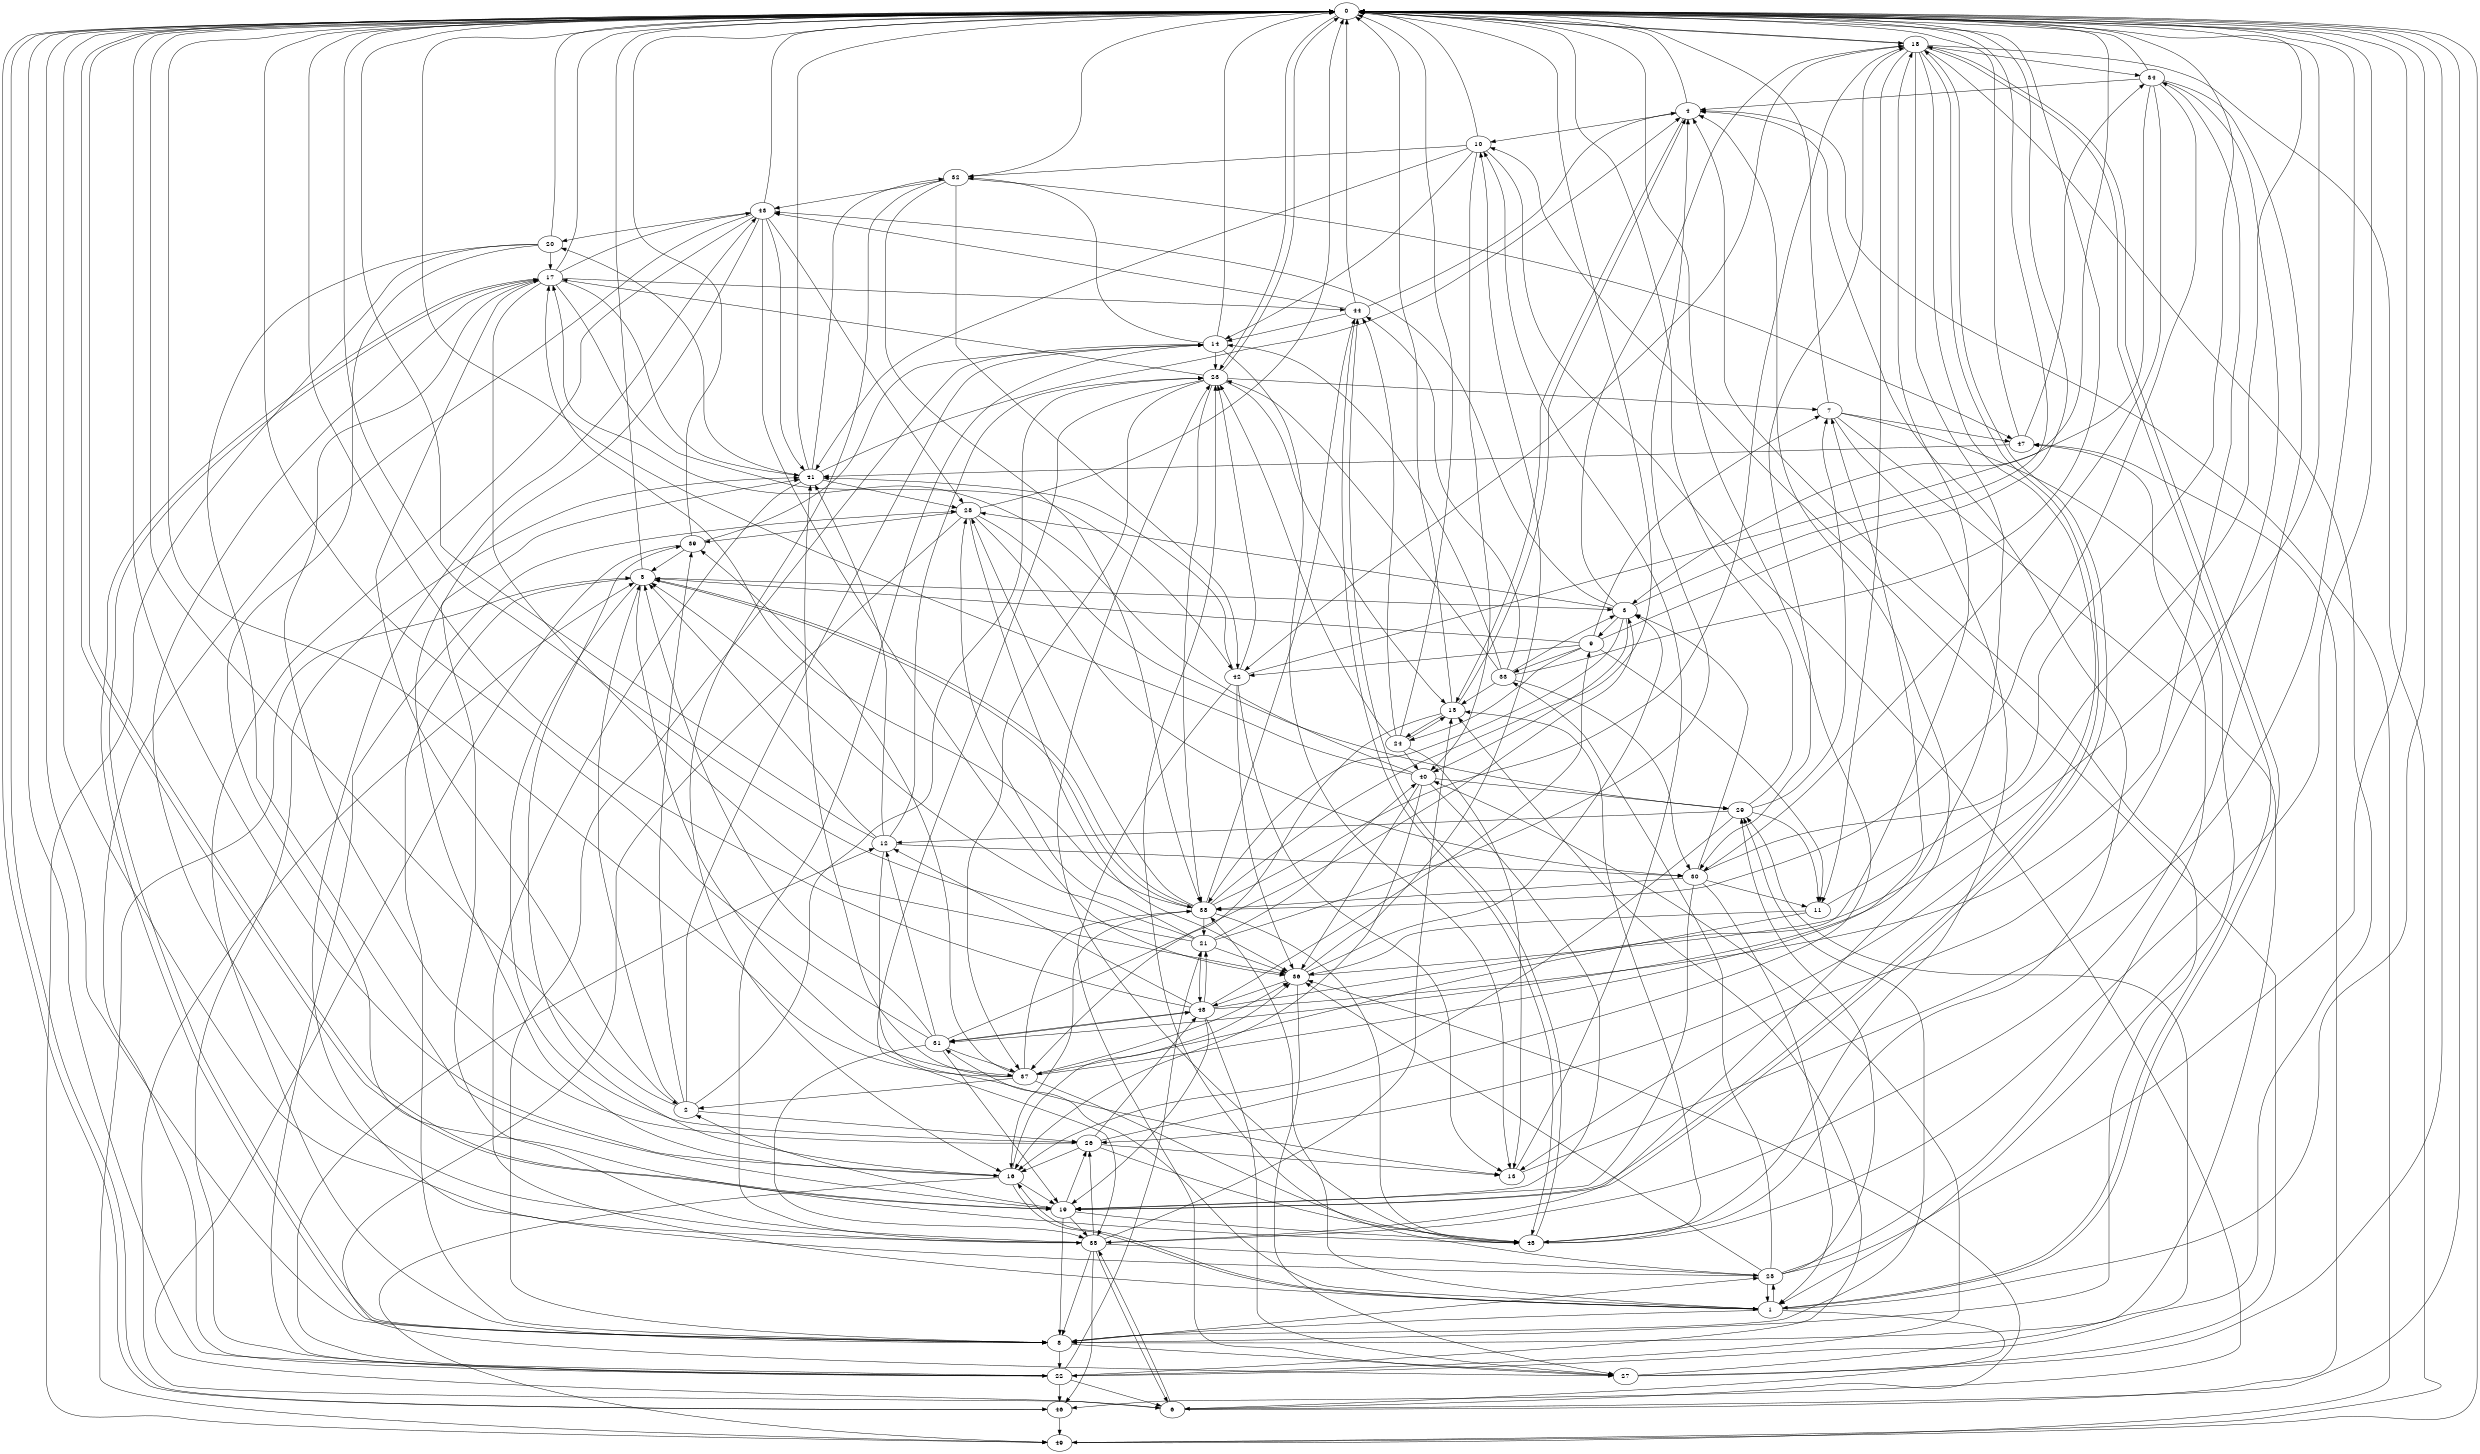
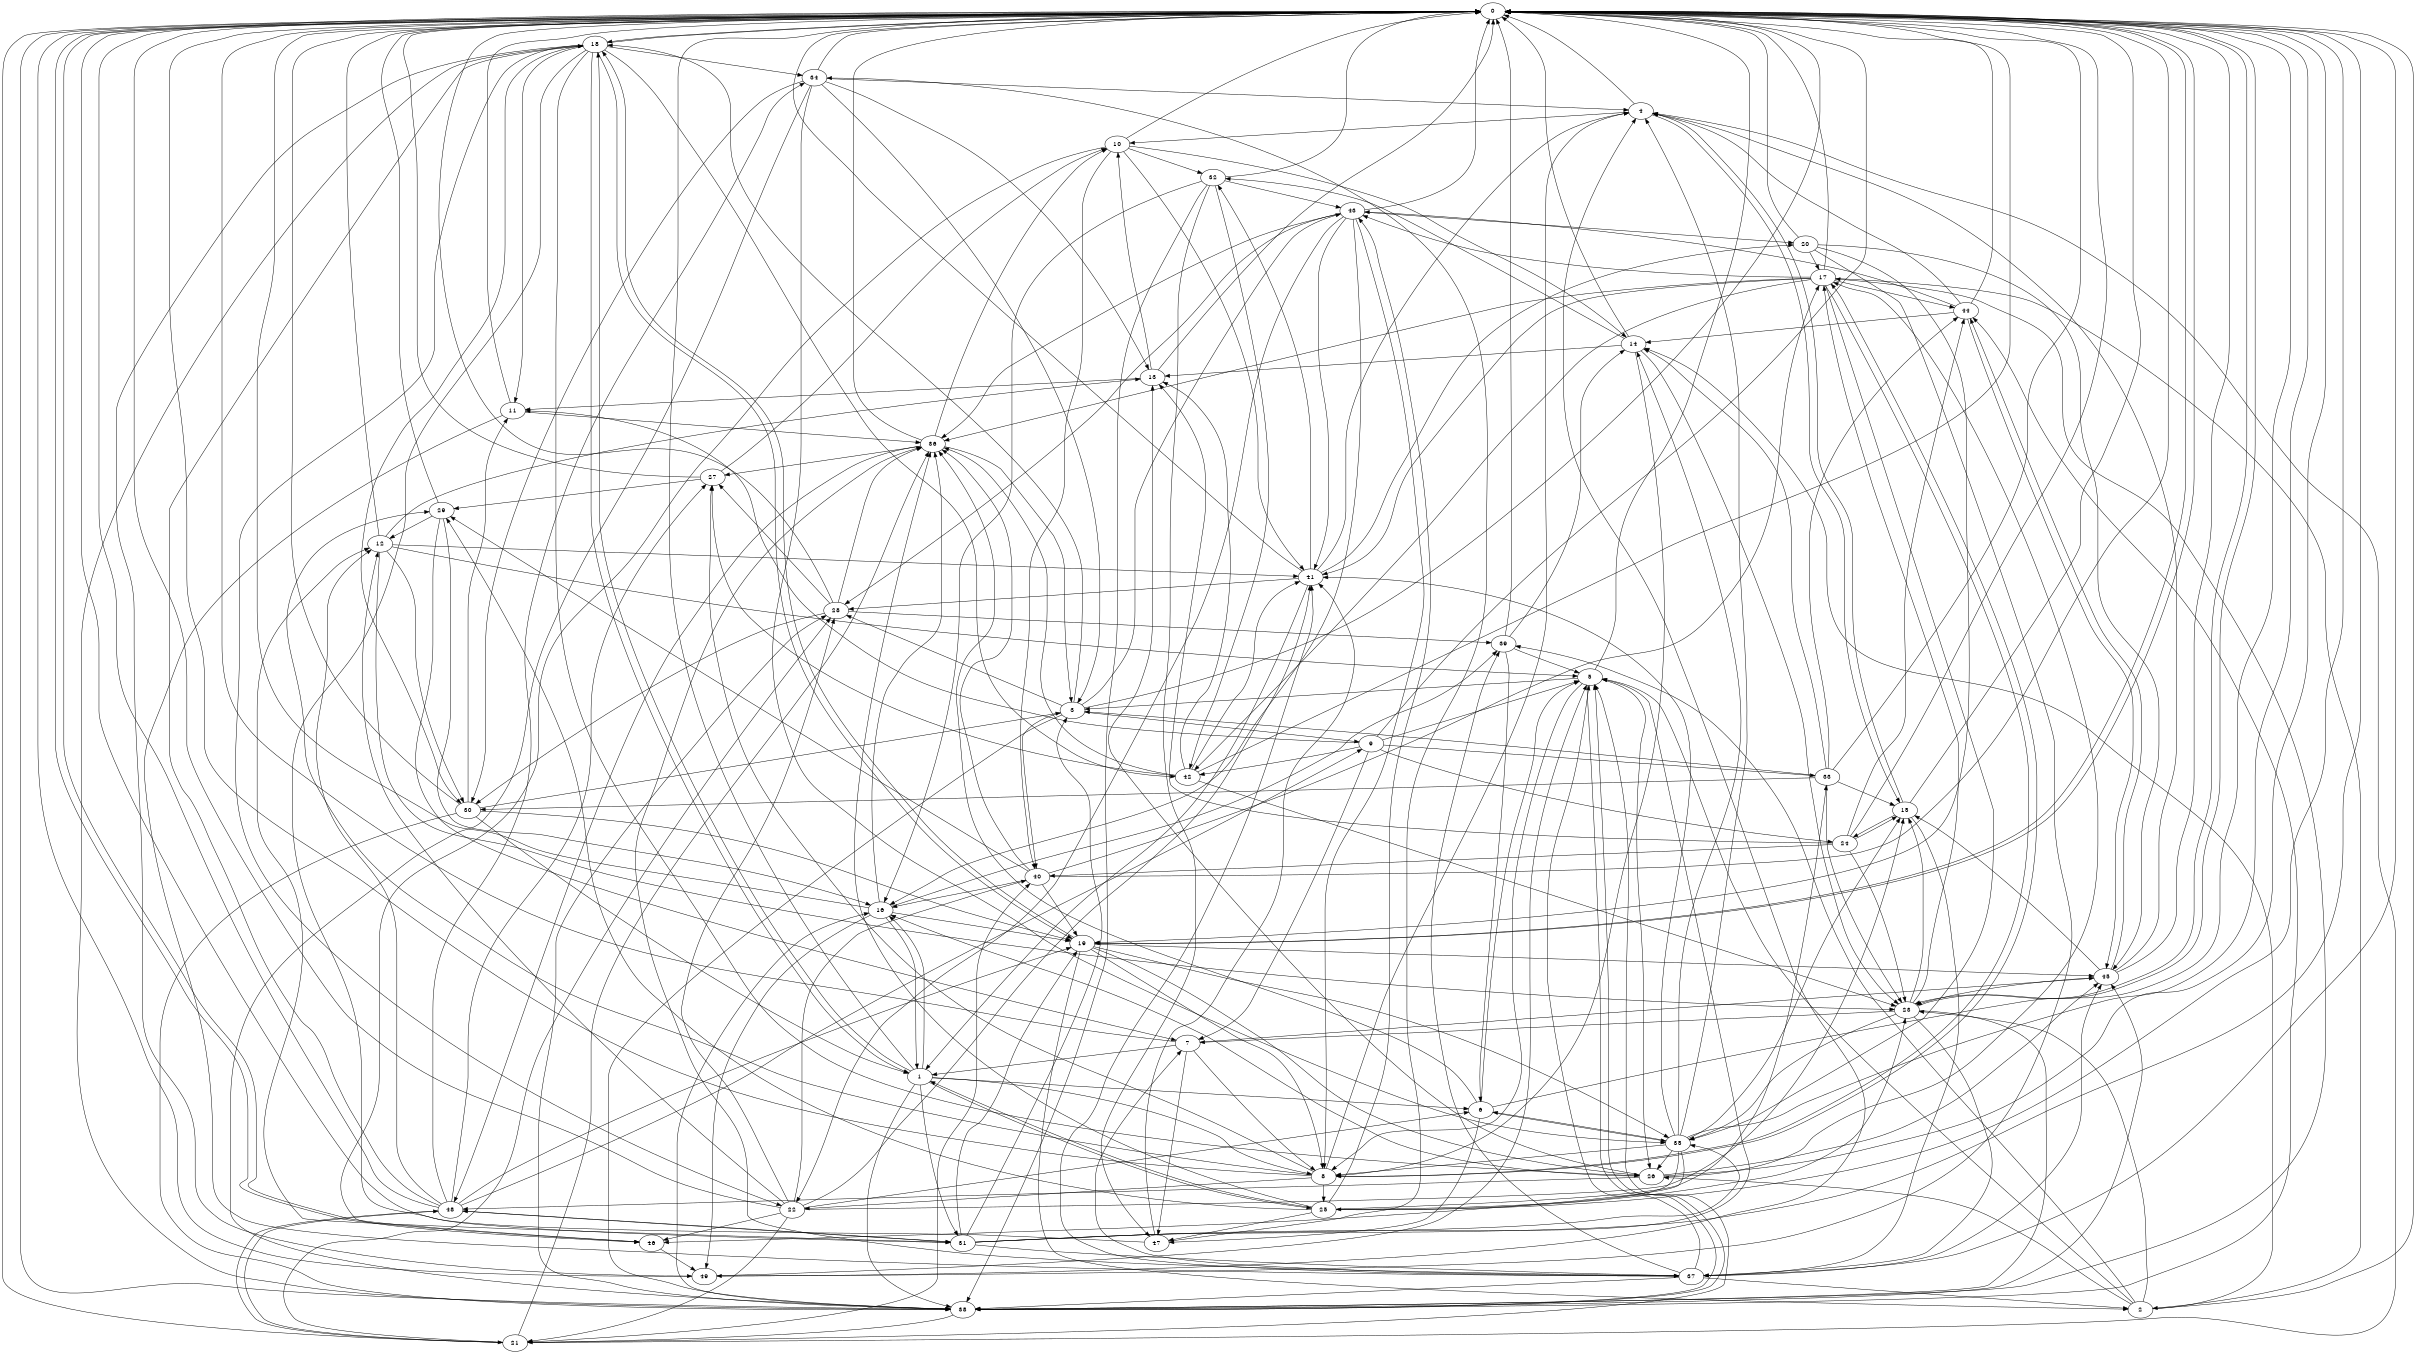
(1340, 740) -> none
(1803, 840) -> (835, 394)
(721, 891) -> (1555, 1033)
